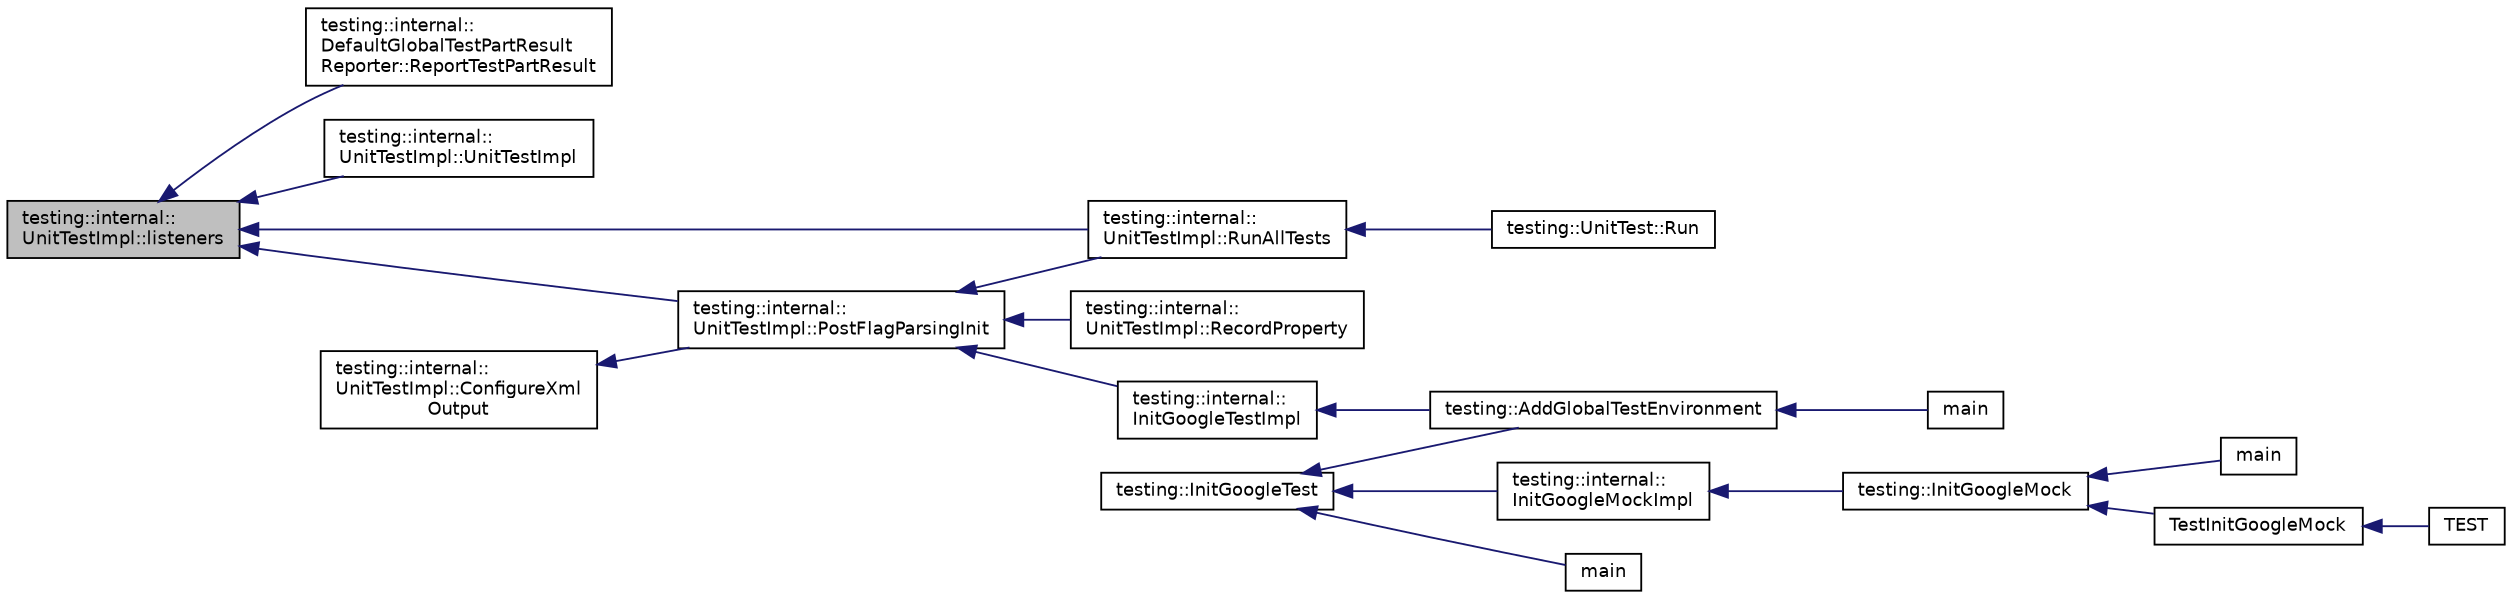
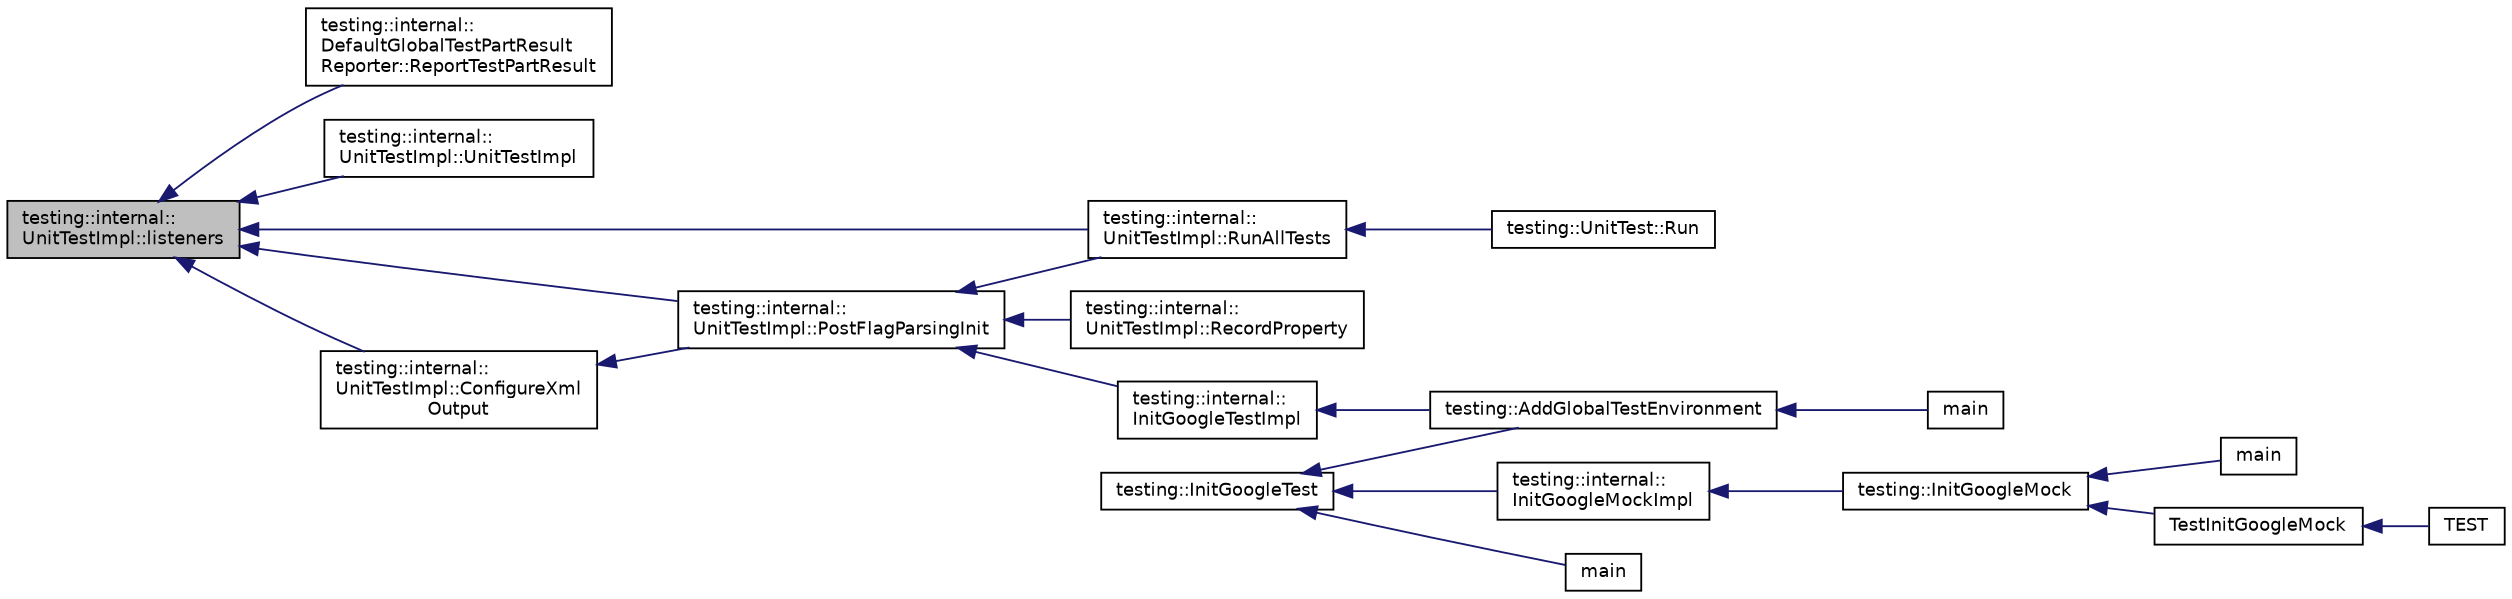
none -> (277, 311)
